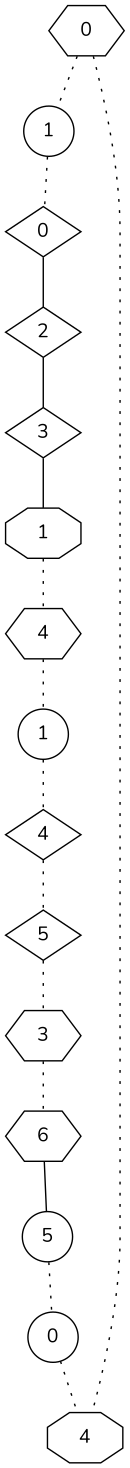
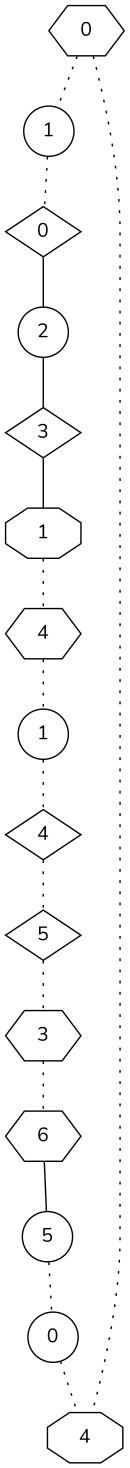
(43, 332) -> (43, 332)
